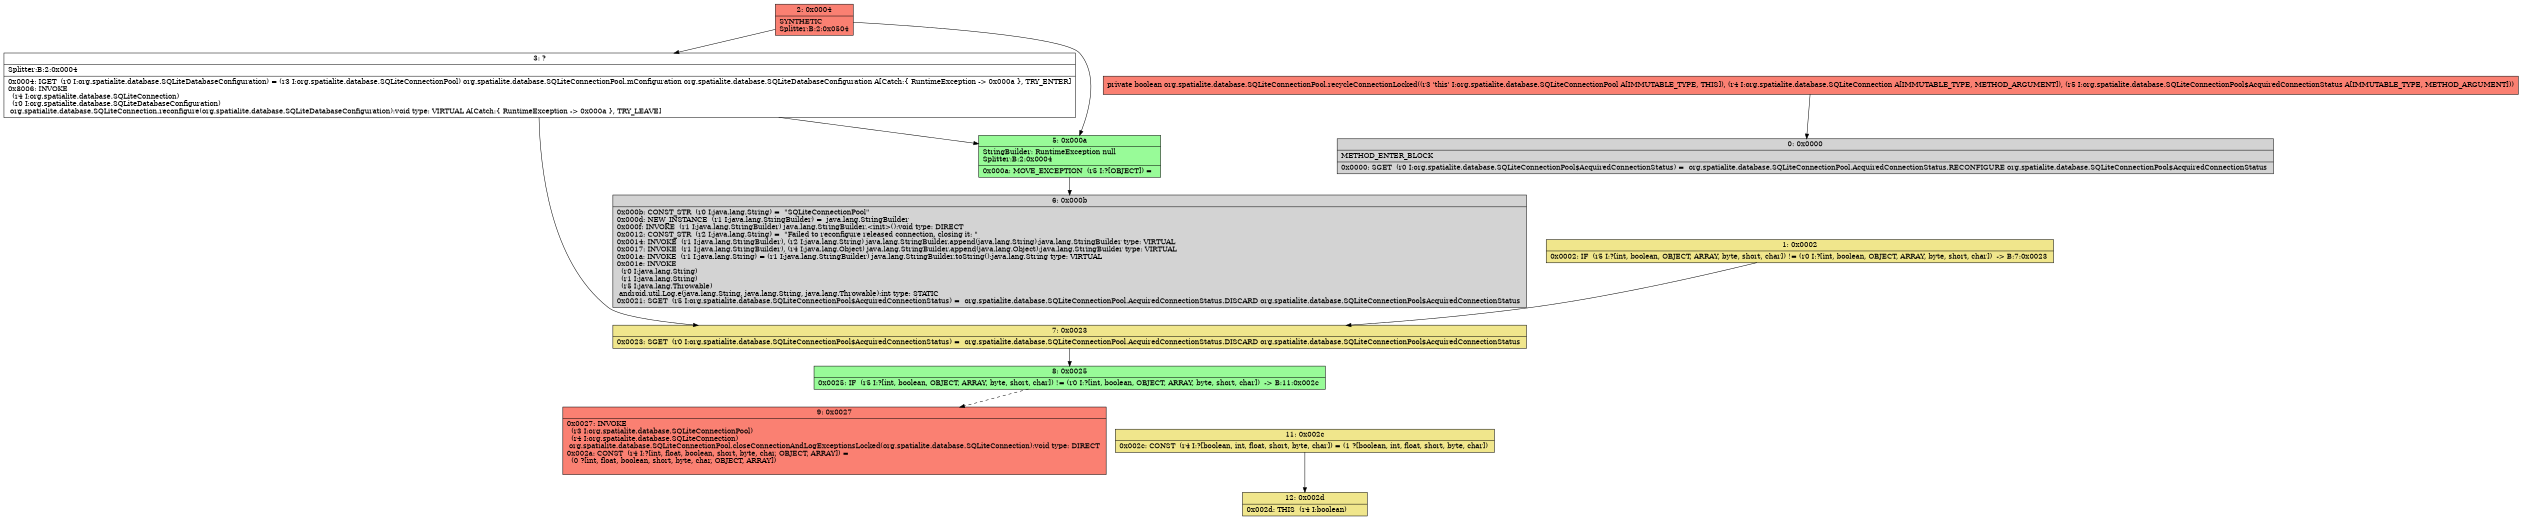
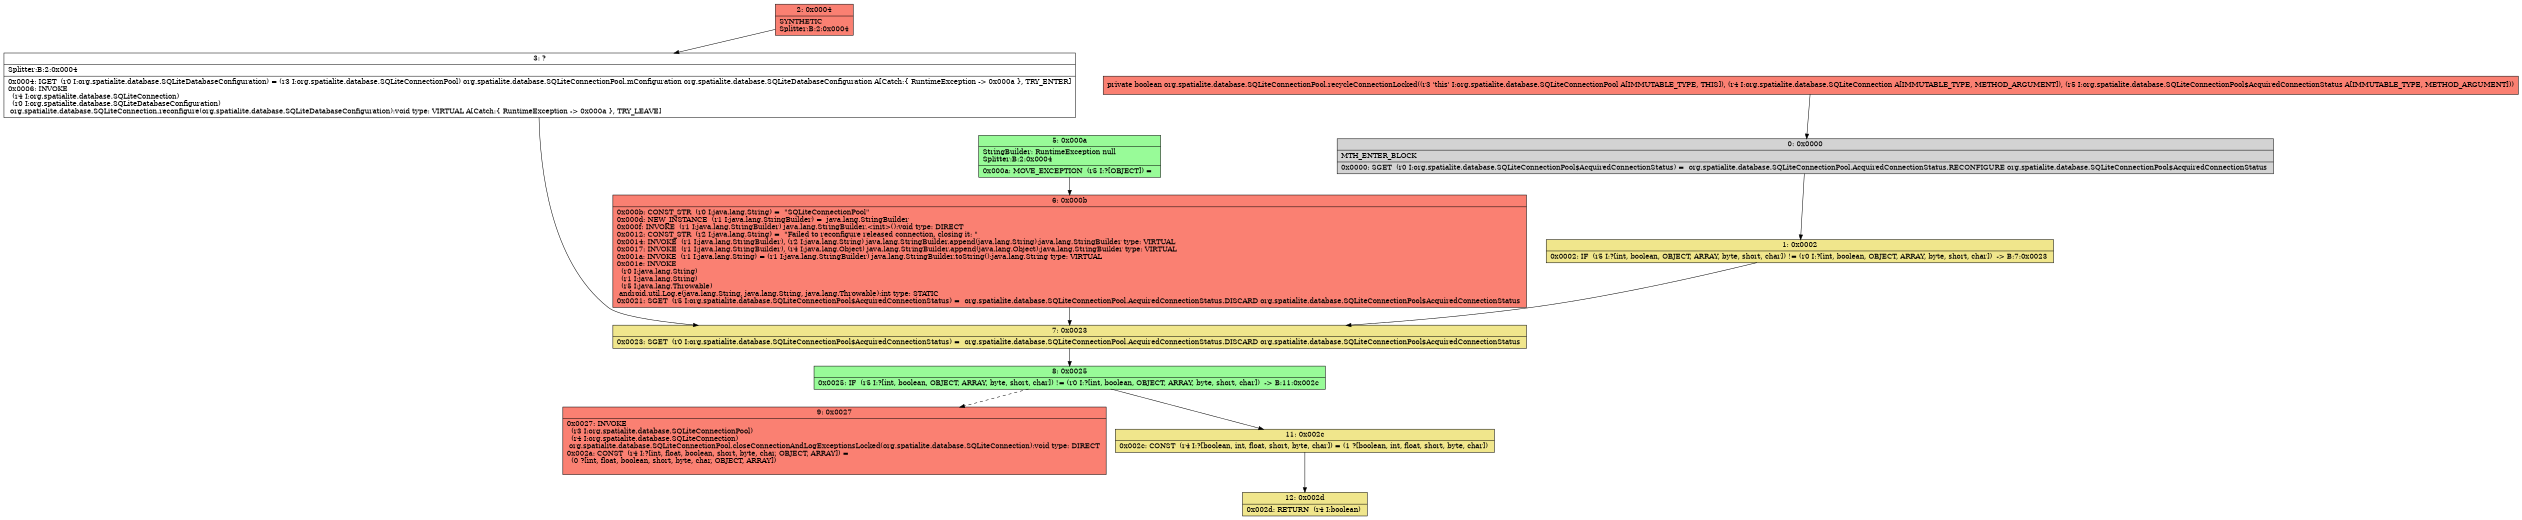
(814, 29) -> (814, 29)
(1008, 36) -> none
(40, 89) -> (40, 89)
(876, 130) -> none
(1387, 156) -> (1379, 156)
none -> (1803, 204)
(1070, 251) -> (1070, 251)
none -> (1070, 314)
none -> (1185, 409)
(1298, 510) -> (1305, 510)
